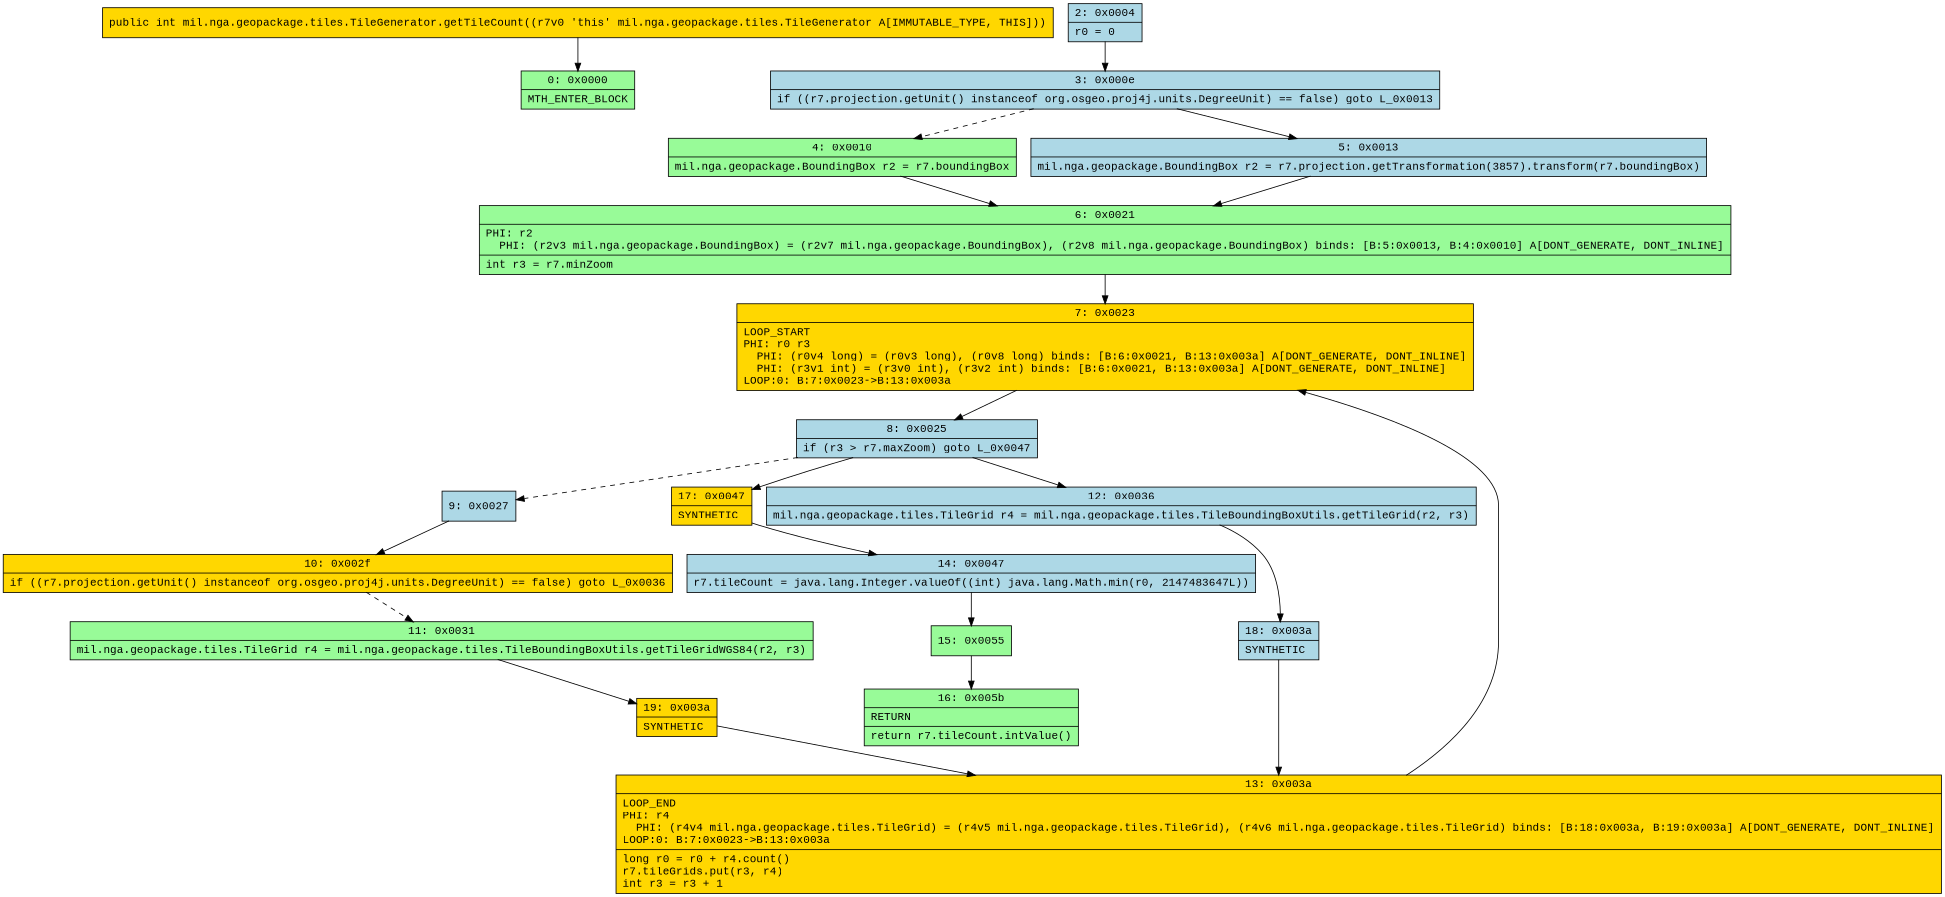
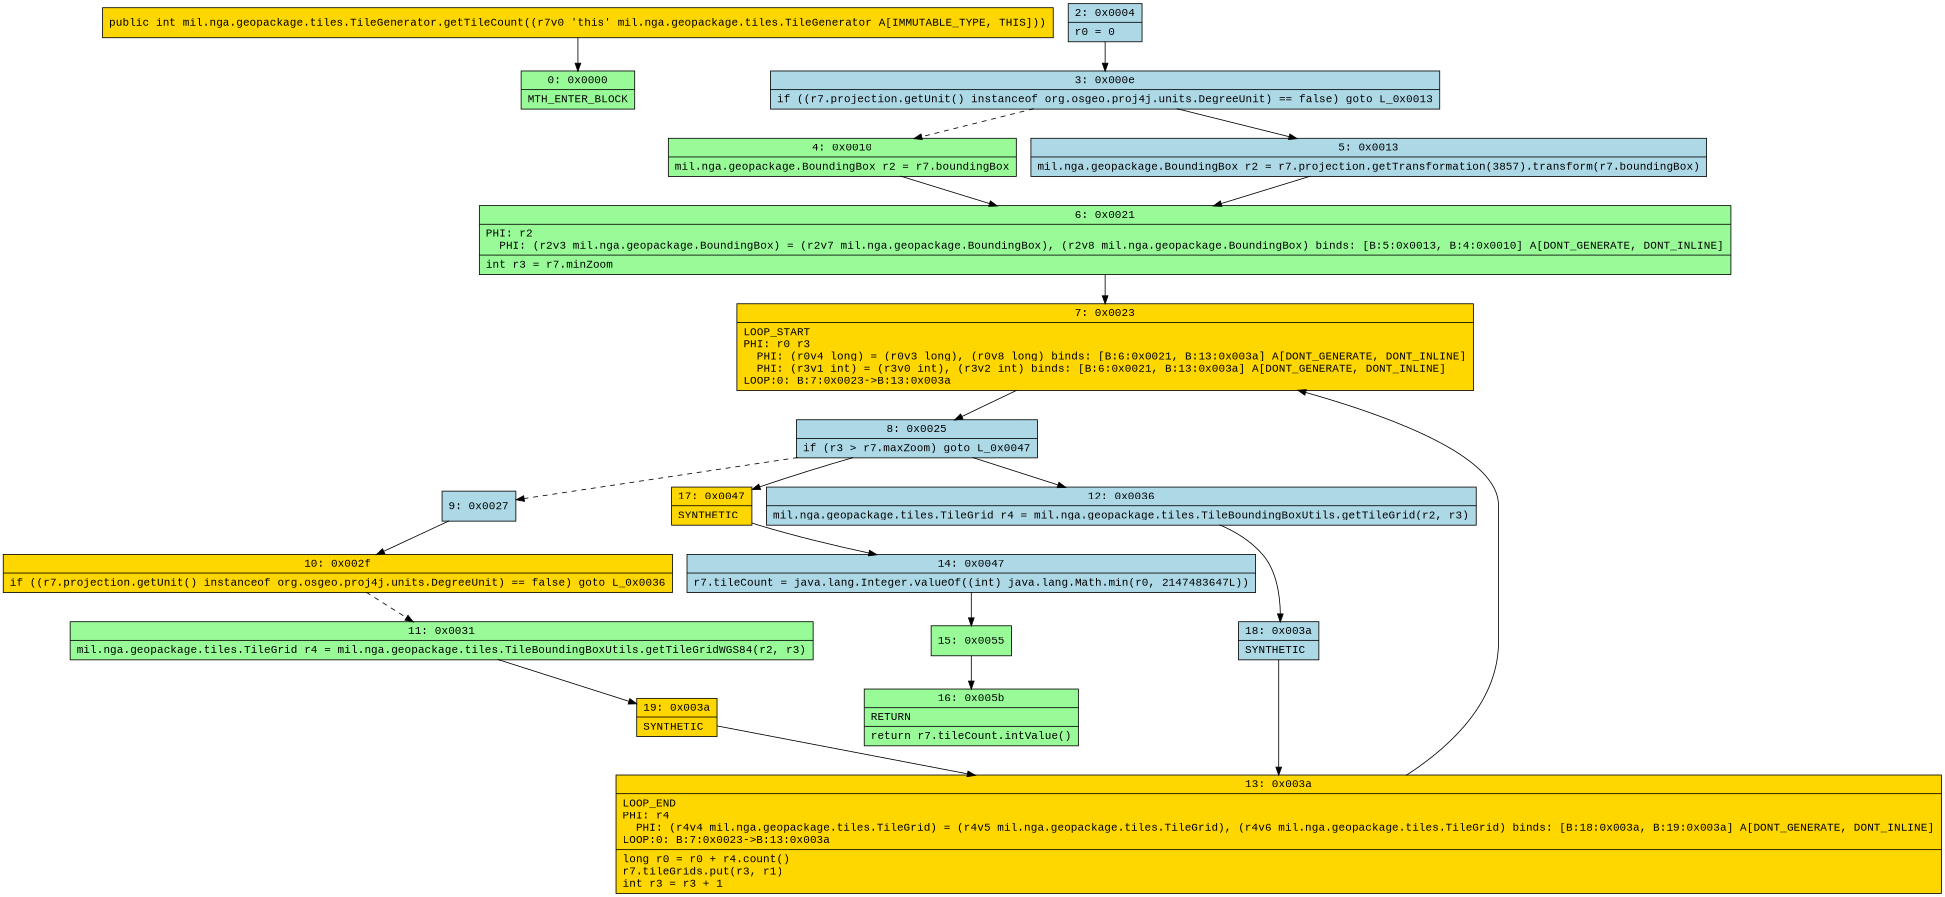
(703, 871) -> (703, 871)
